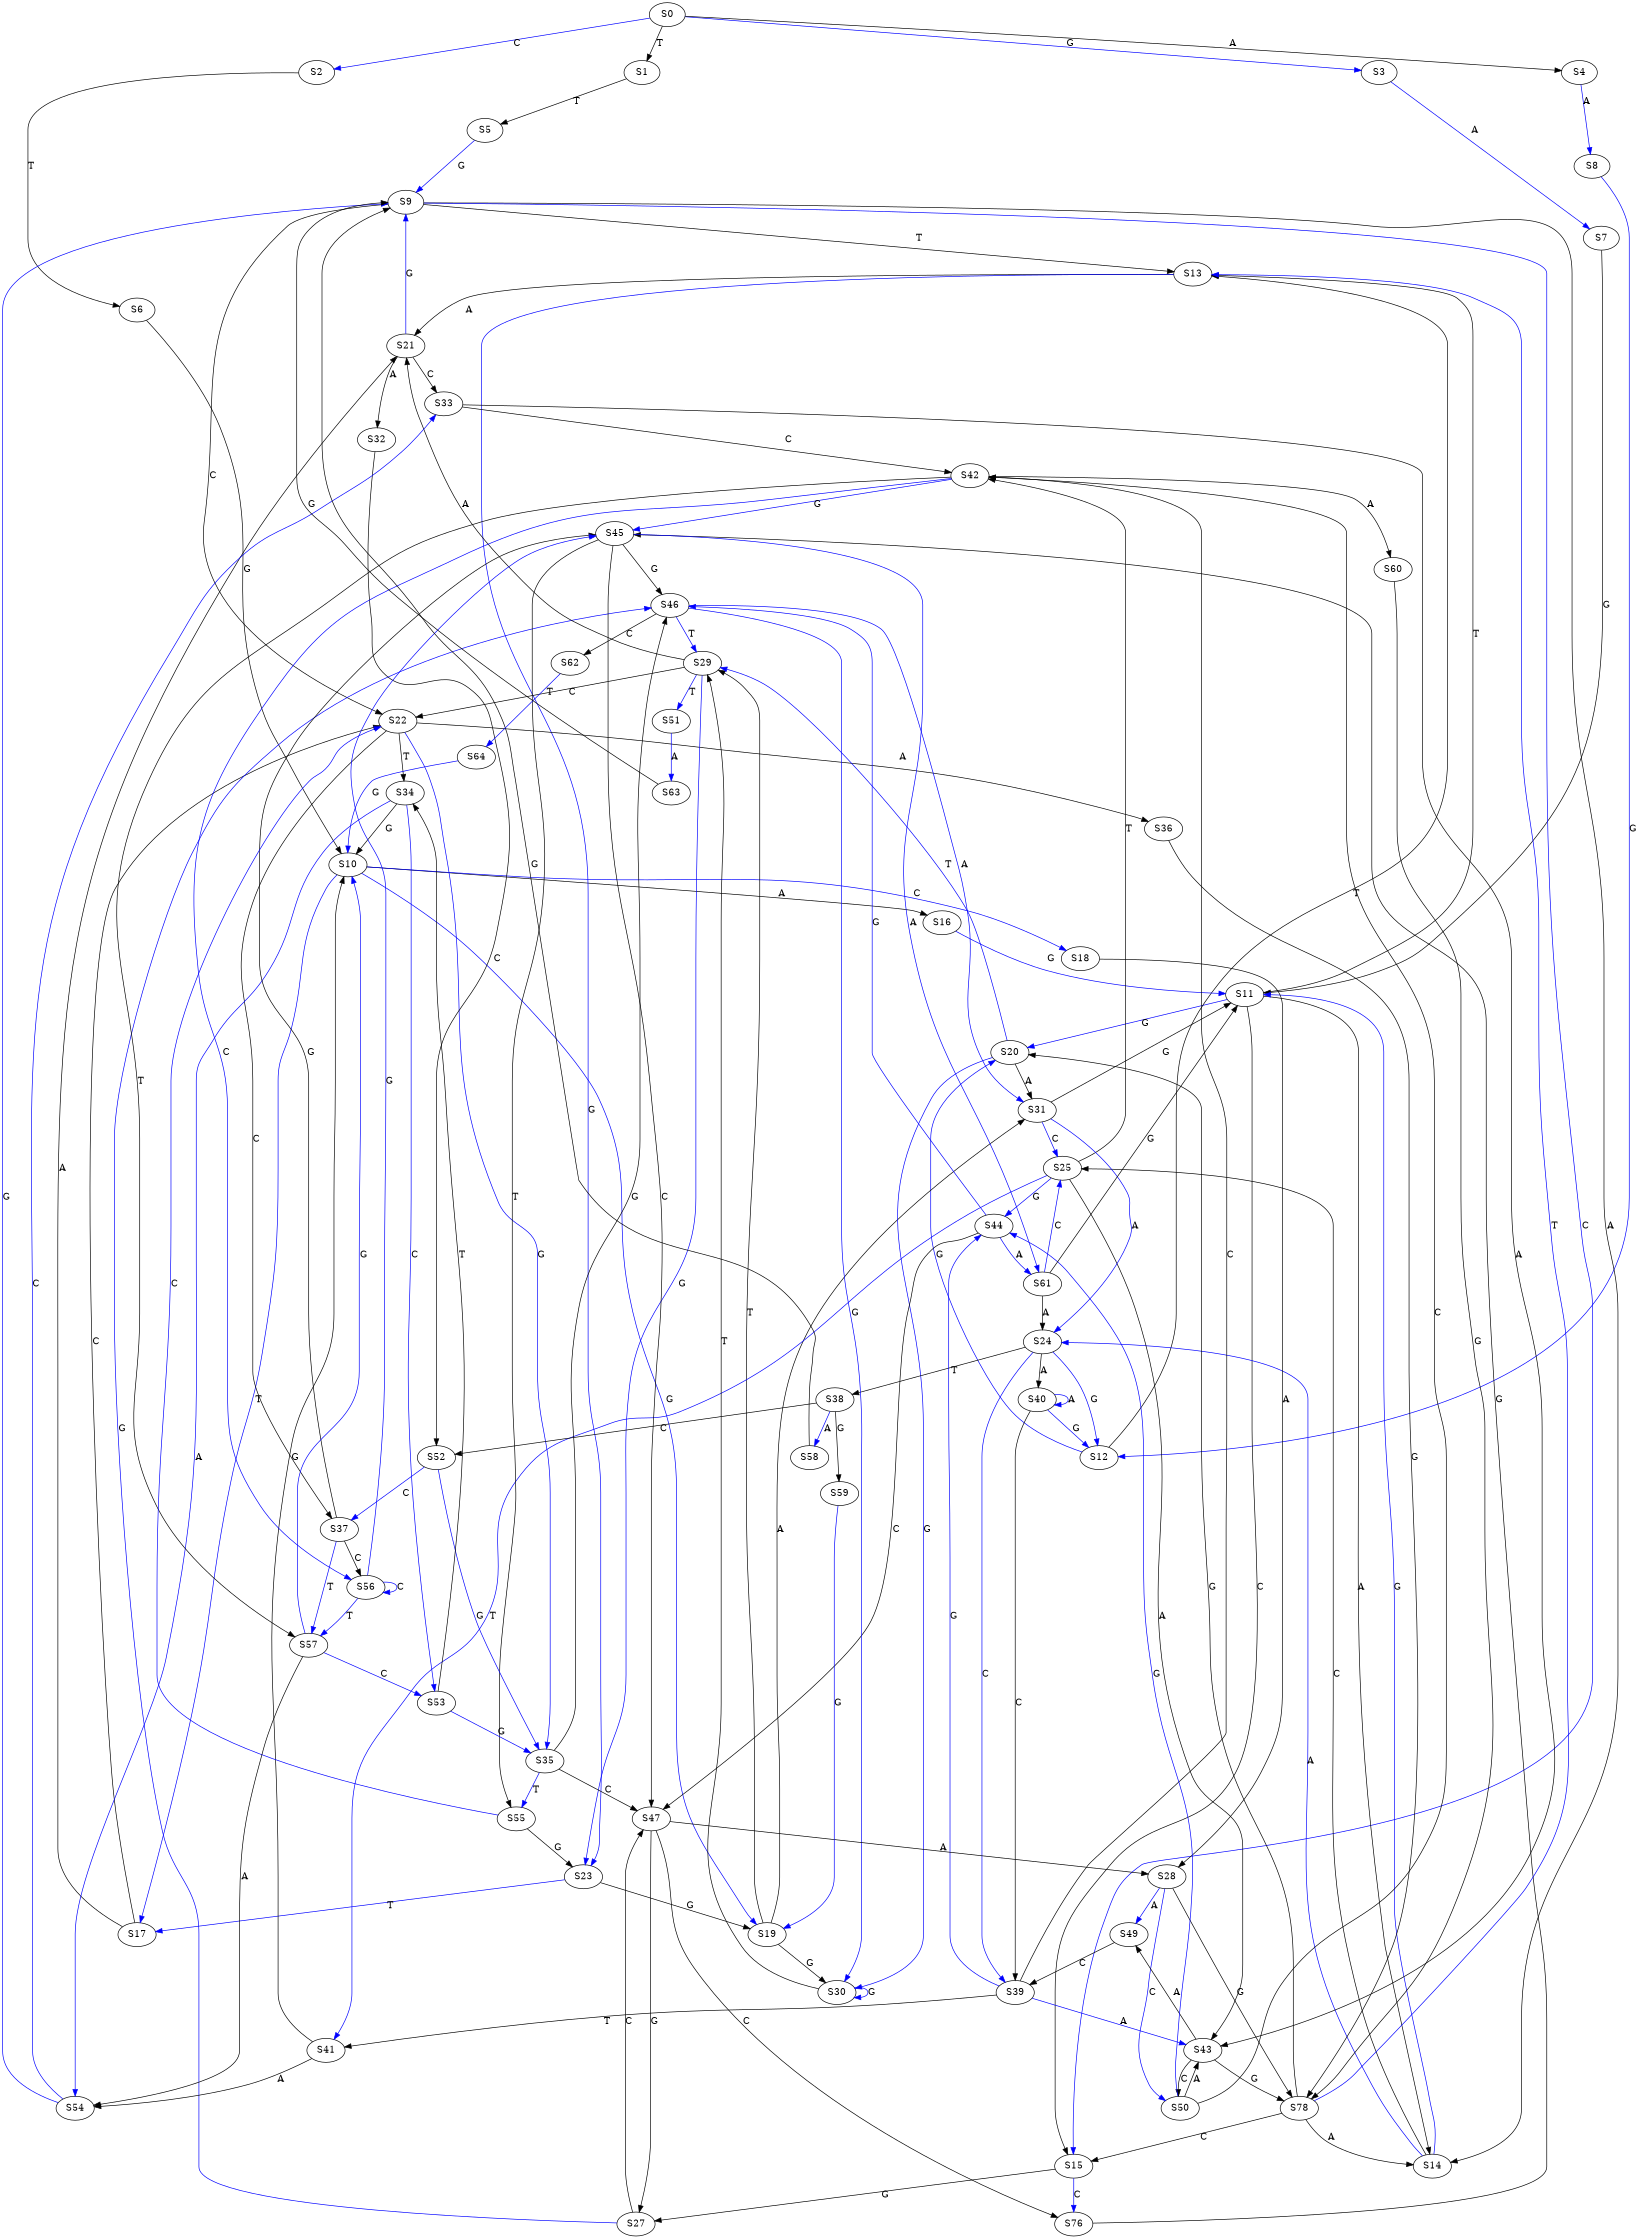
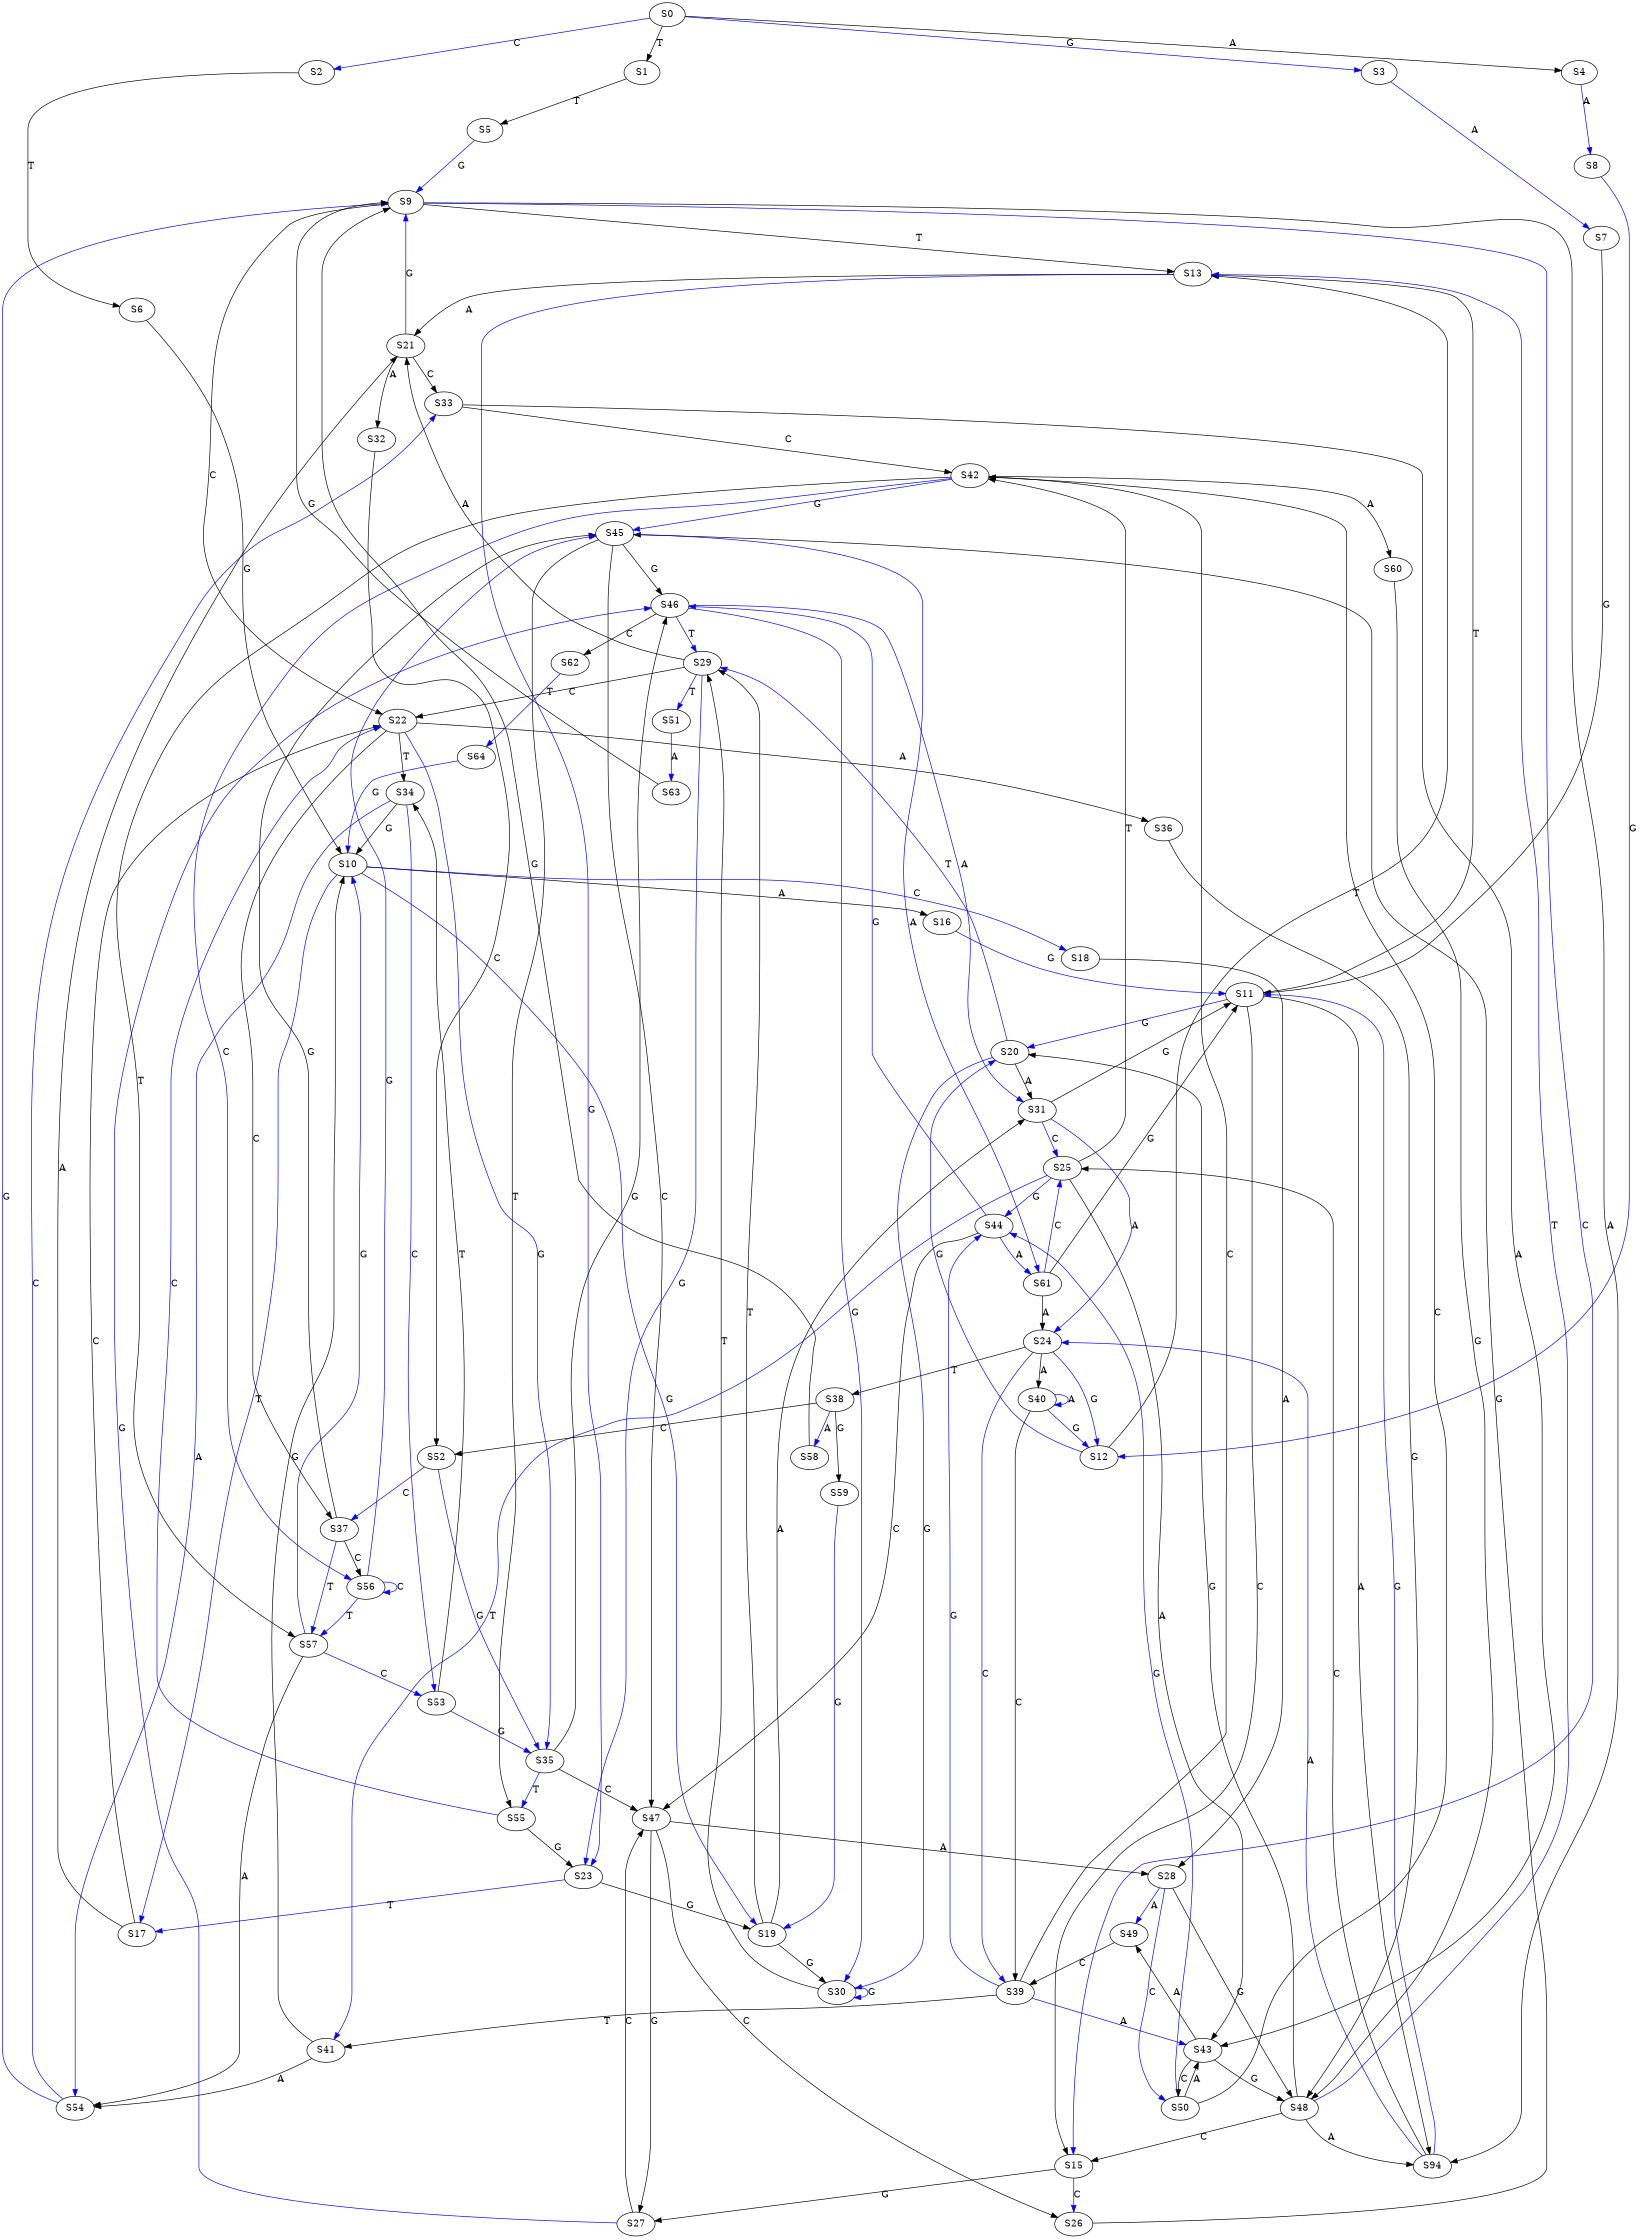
(1299, 2108) -> (1299, 2108)
(1432, 2166) -> (1432, 2166)
(1074, 2224) -> (1074, 2224)
